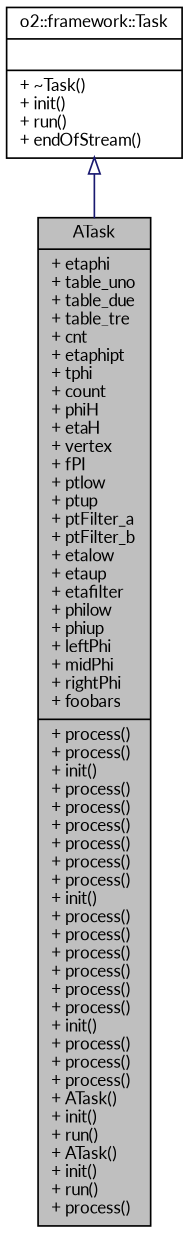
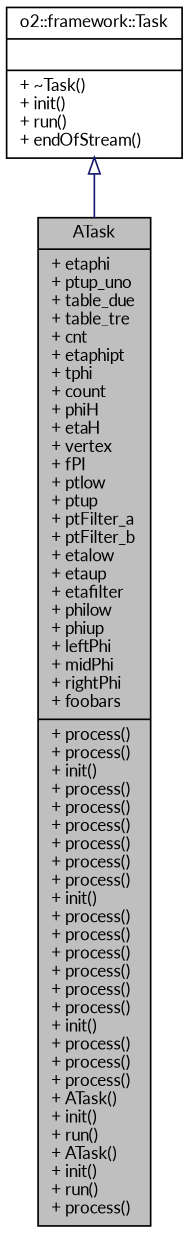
(94, 283) -> (92, 283)
